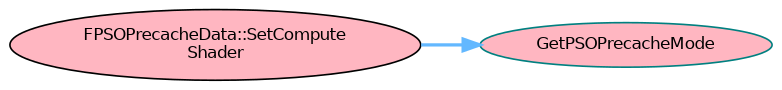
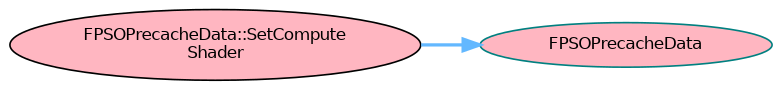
(626, 45) -> (626, 45)
